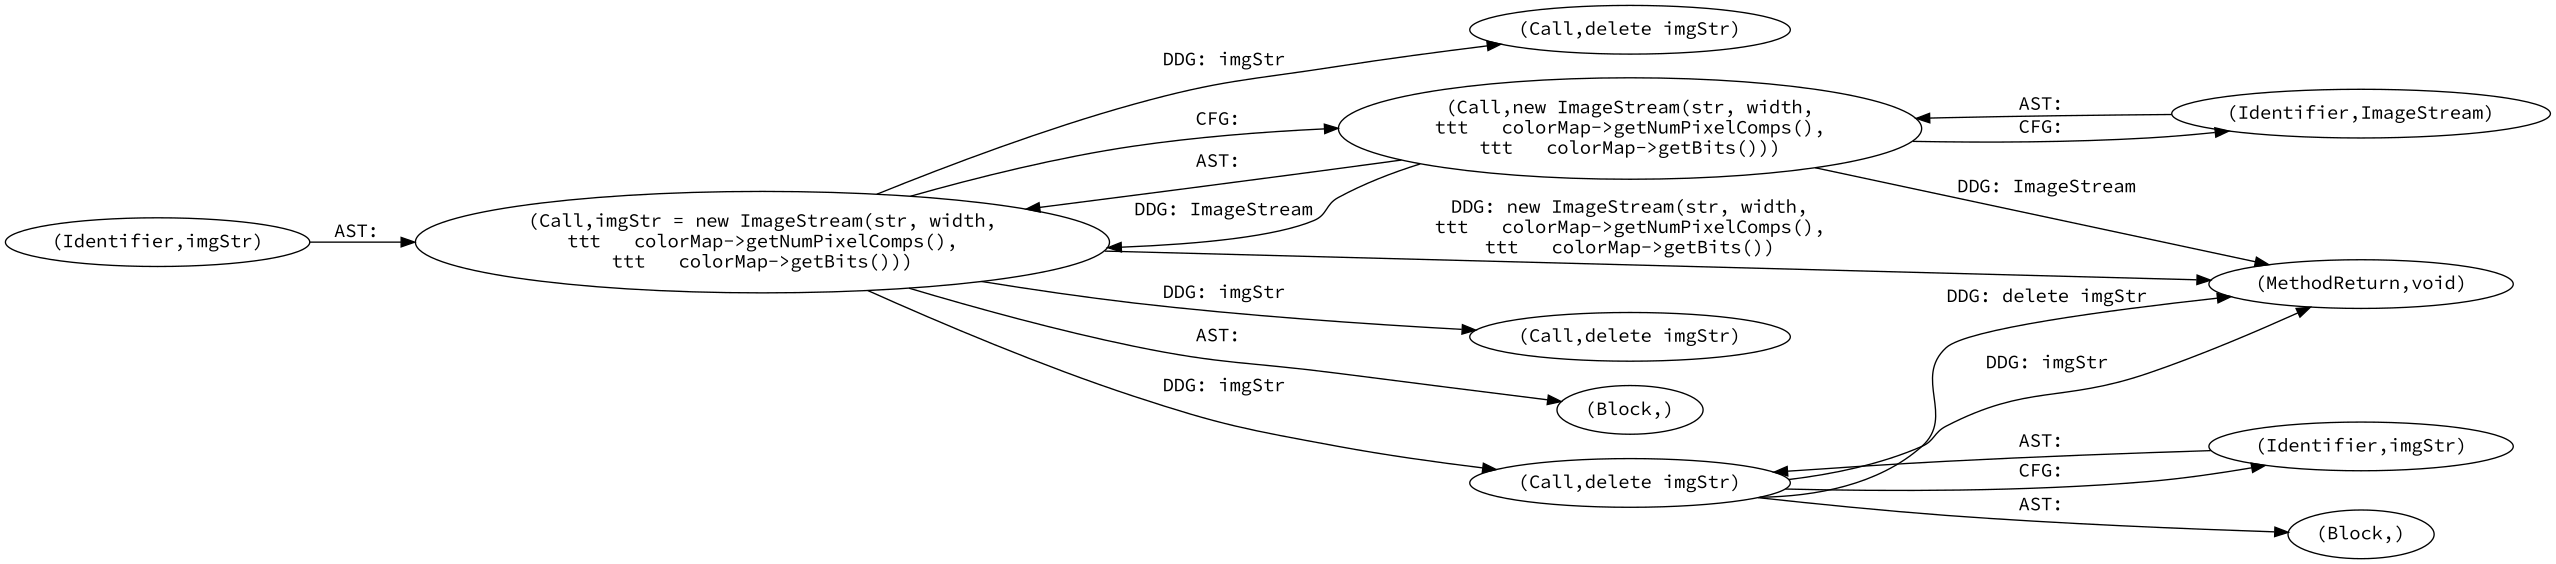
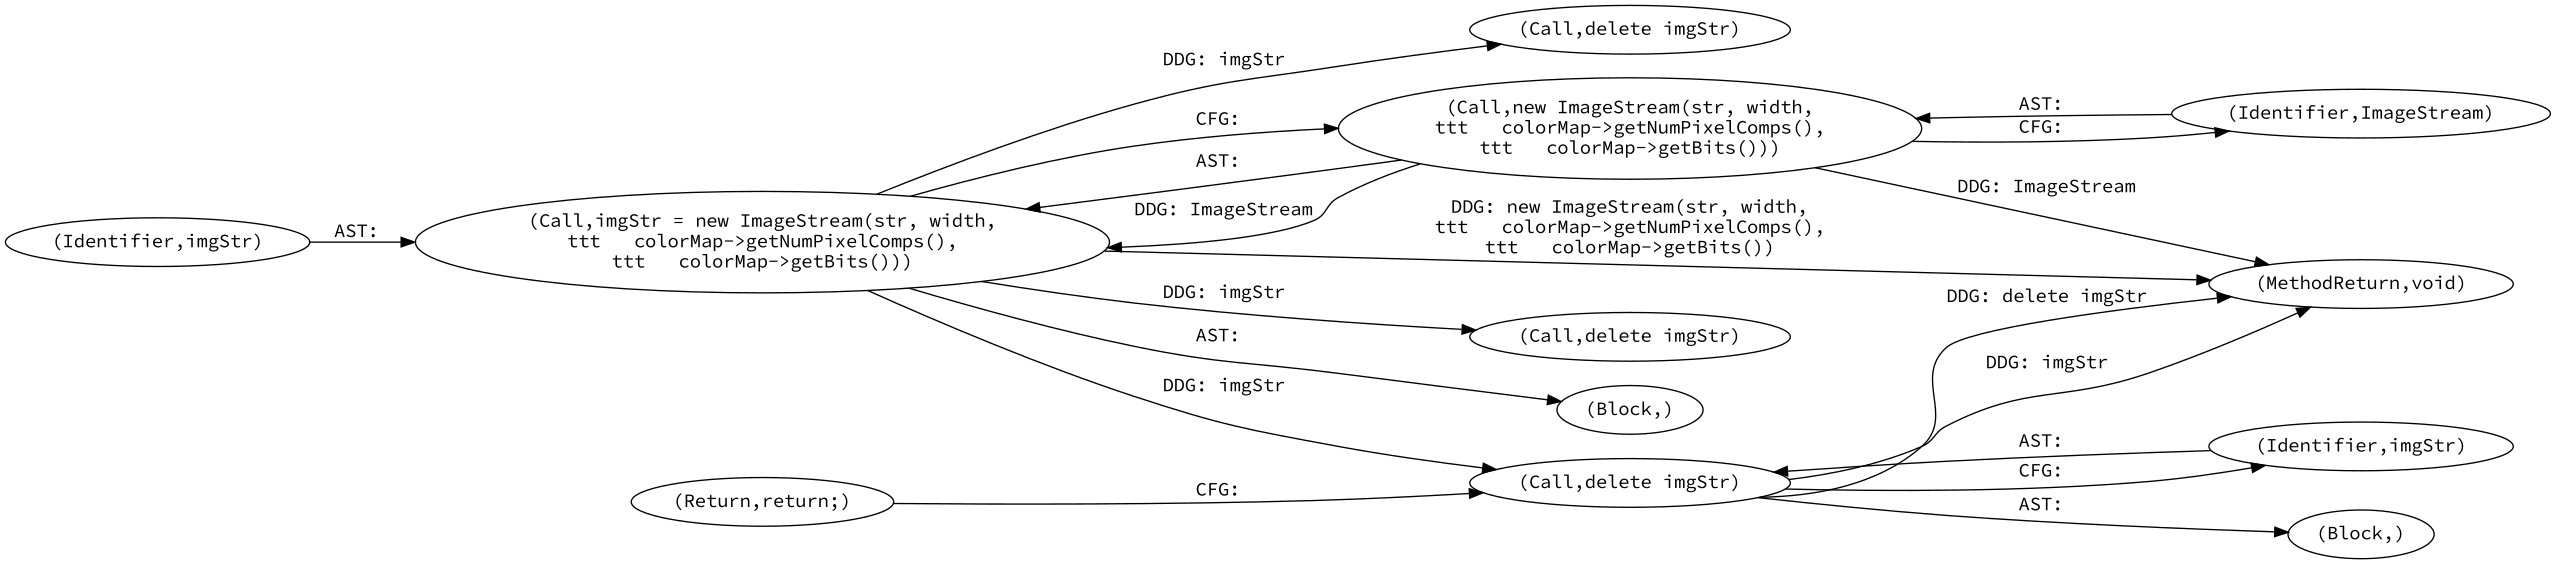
none -> (762, 502)
